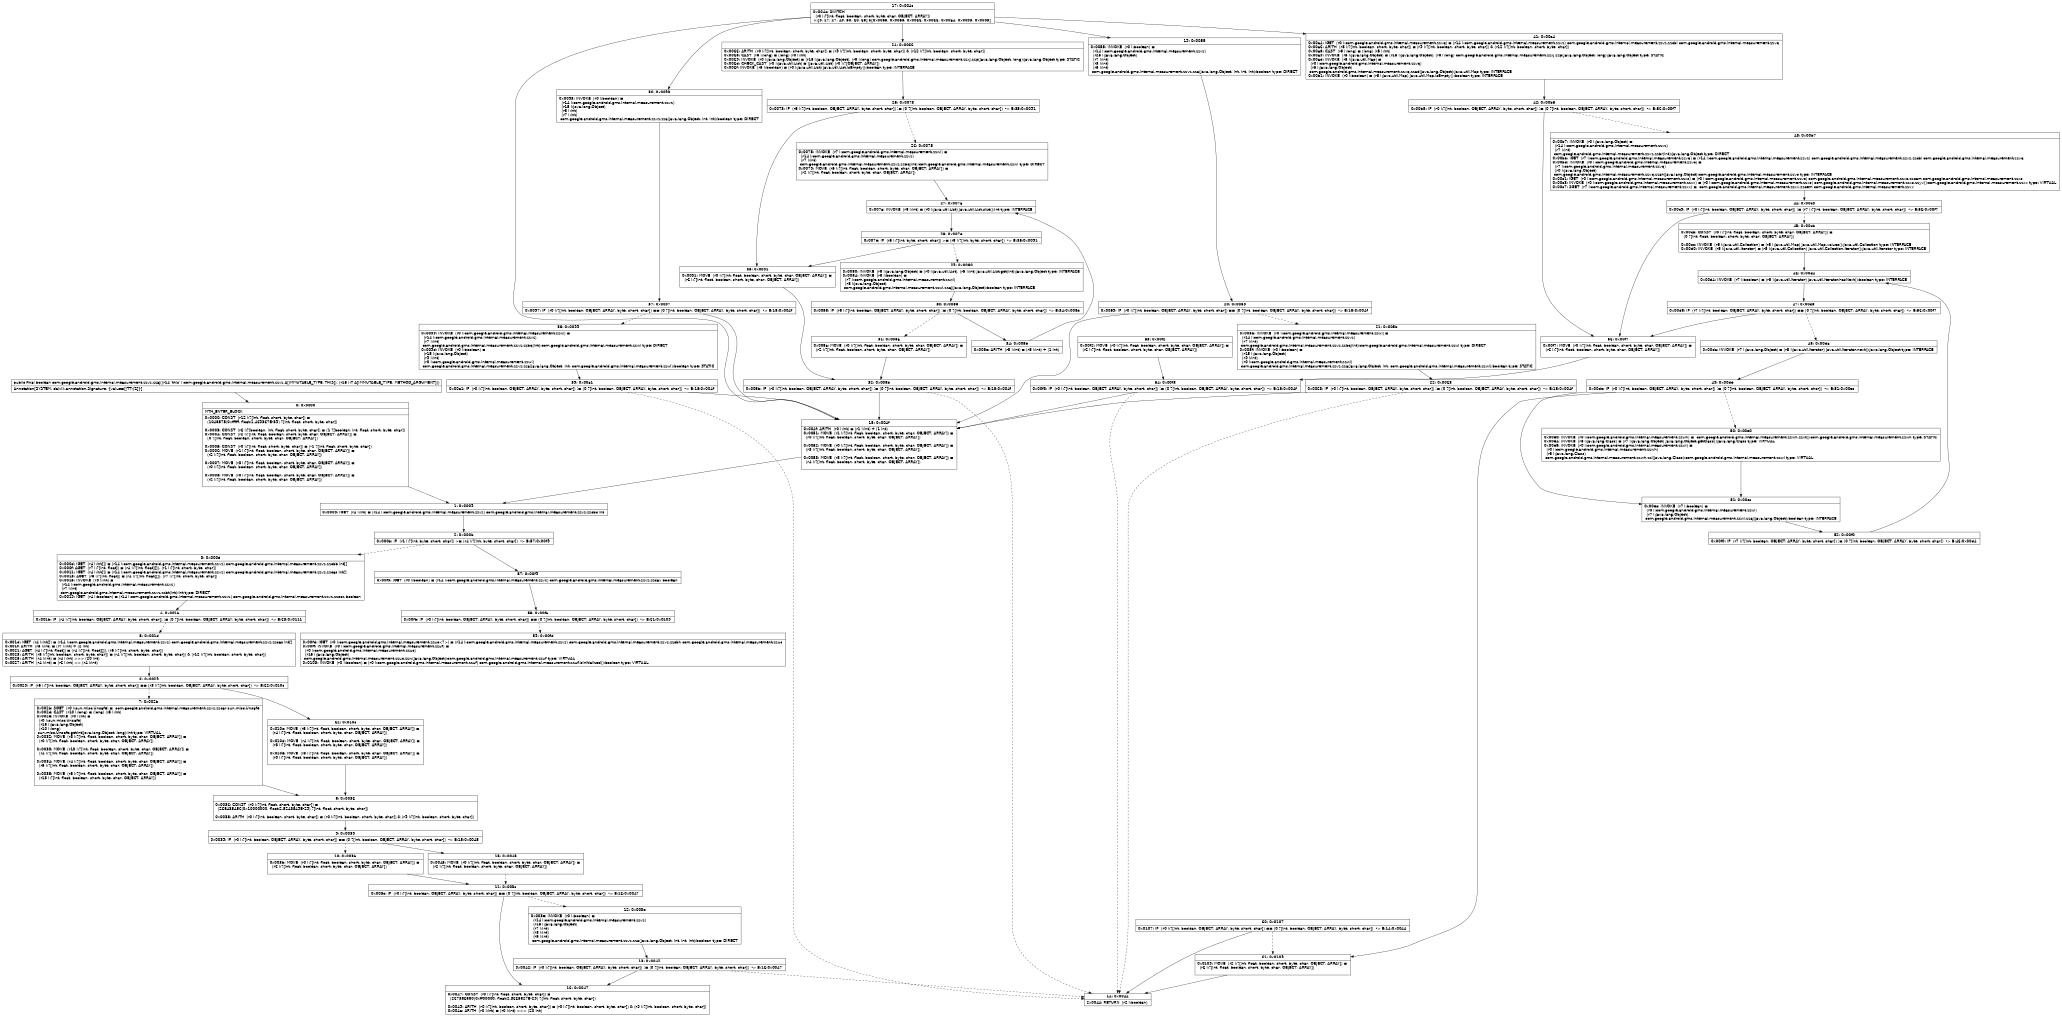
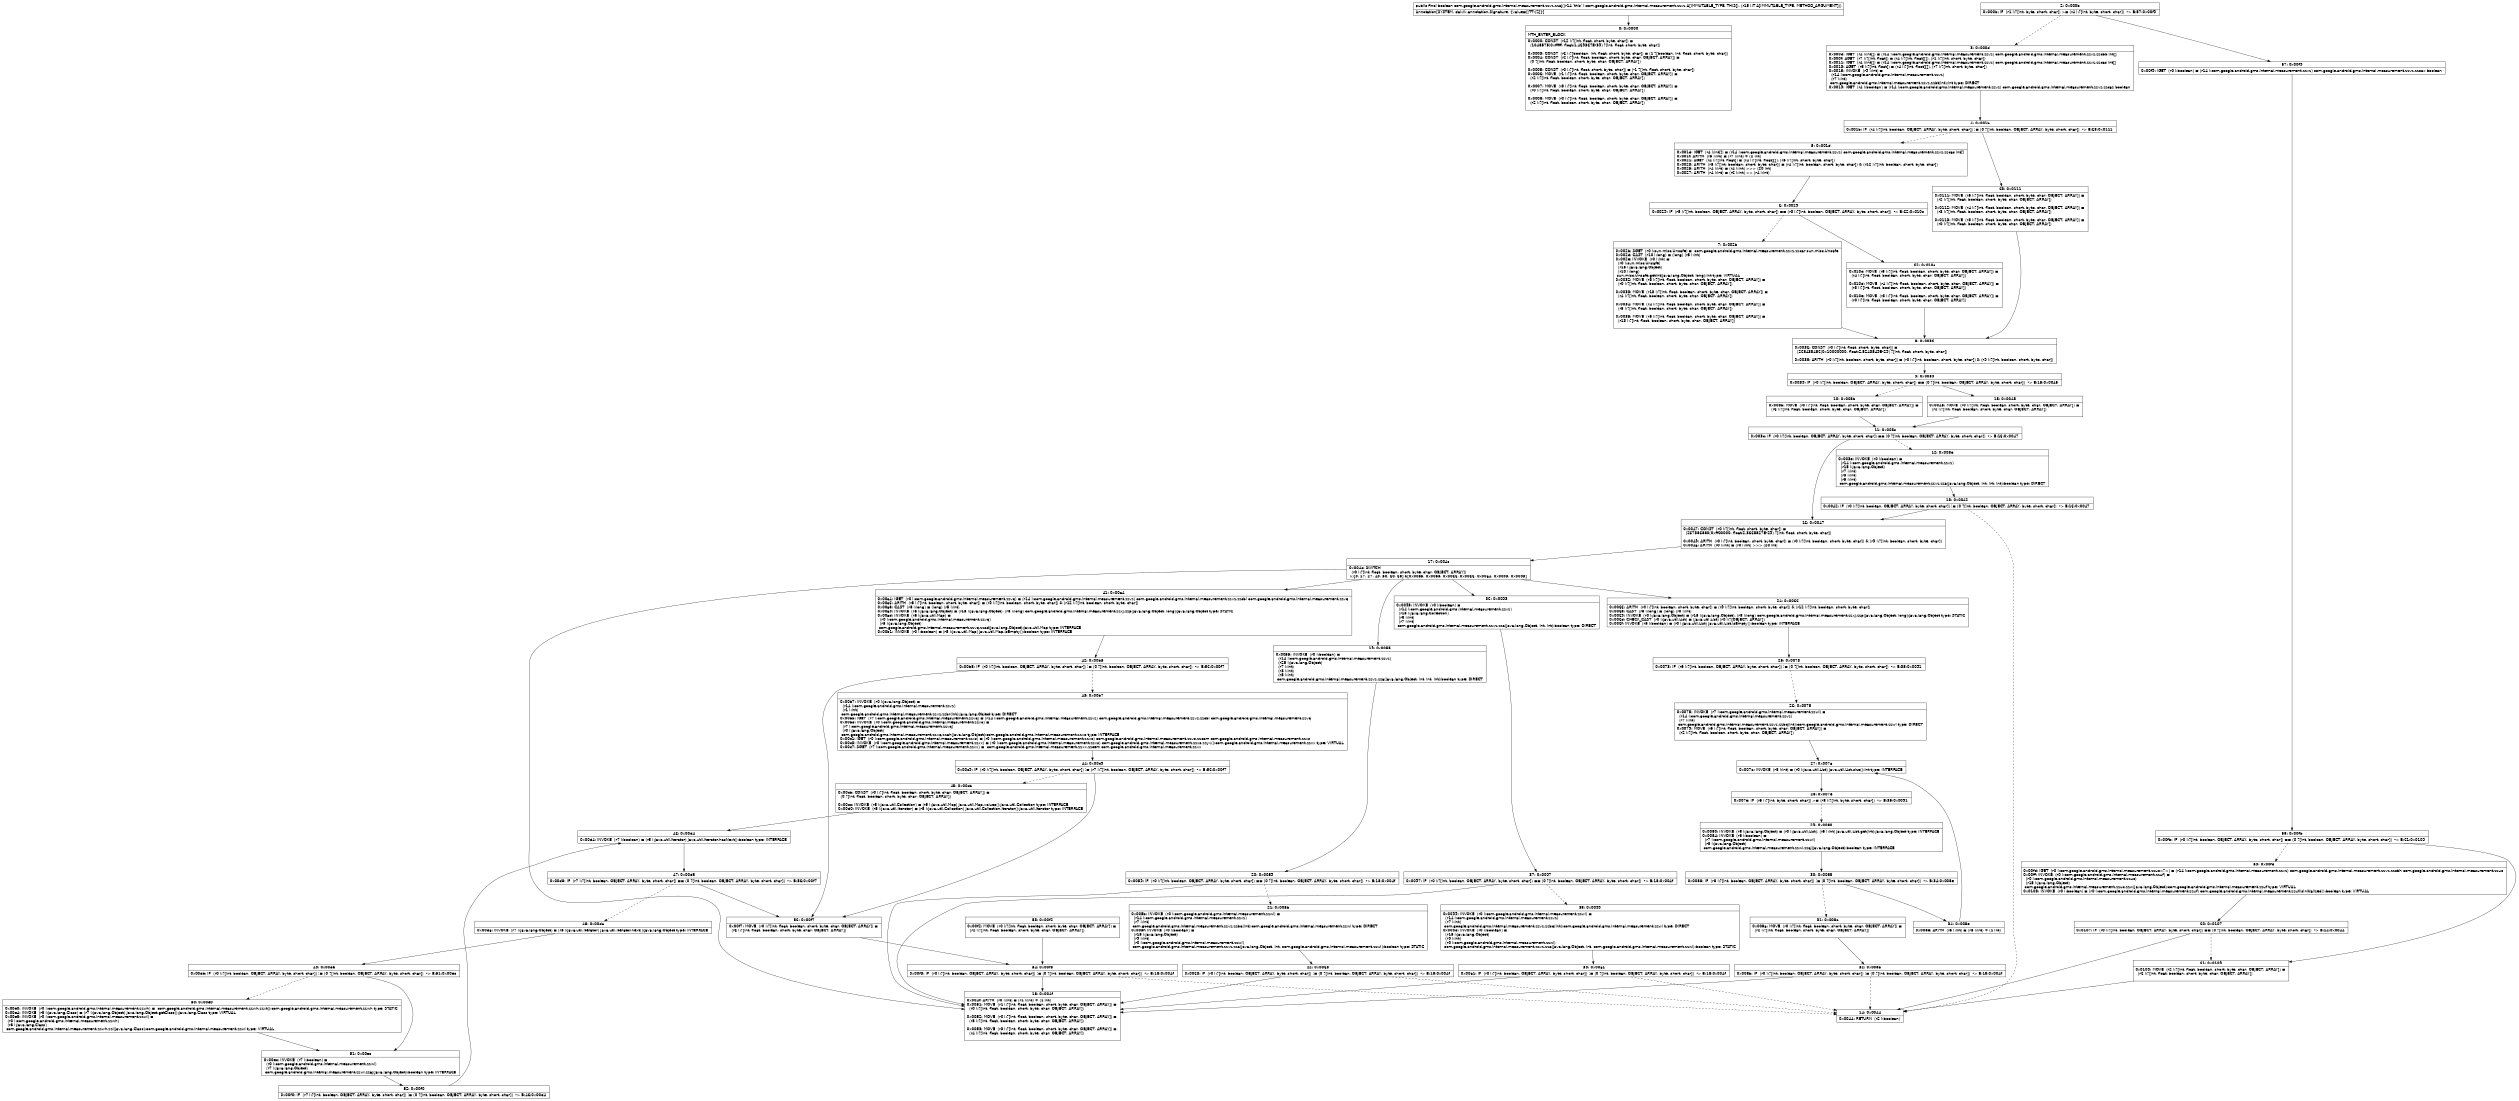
(582, 107) -> (1423, 613)
(1562, 150) -> (849, 710)
none -> (2010, 209)
(758, 277) -> none
(464, 509) -> none
none -> (1607, 553)
(1477, 667) -> (2474, 919)
(506, 878) -> (1937, 422)
none -> (2233, 907)
(1118, 1003) -> (1870, 1019)
